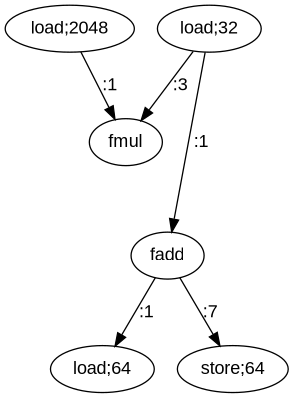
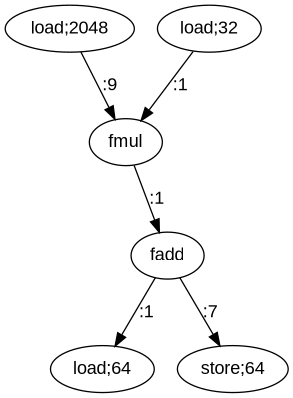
(110, 85) -> (110, 85)
(181, 85) -> (181, 85)
(190, 136) -> (144, 193)
